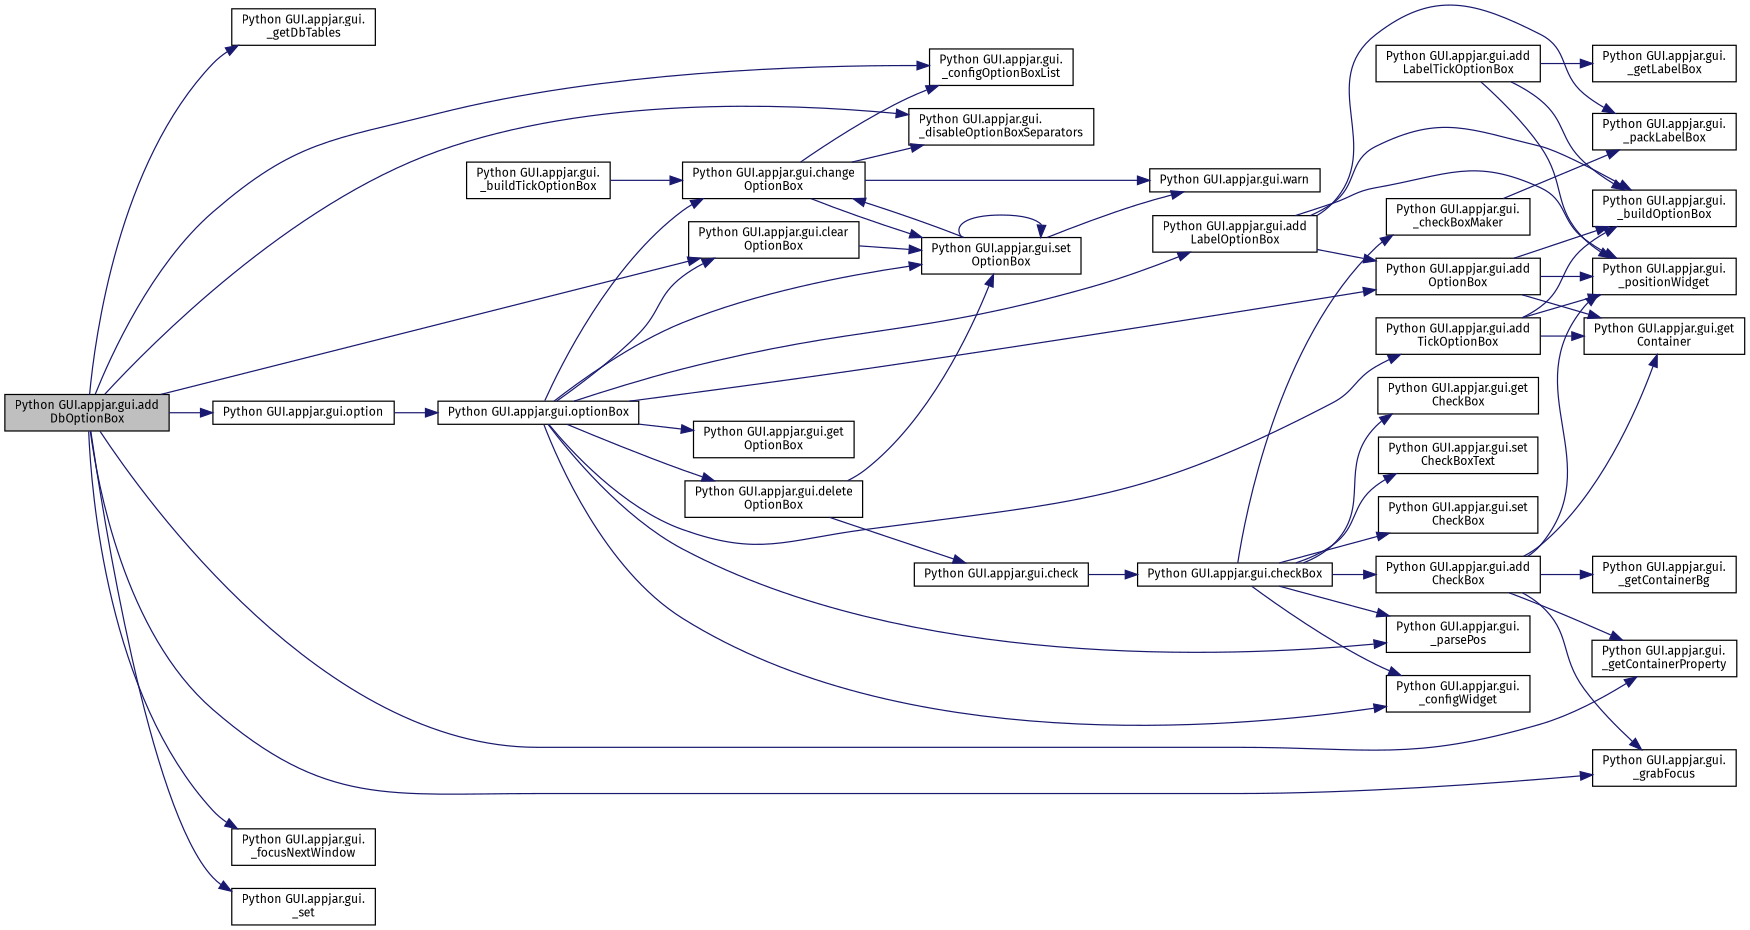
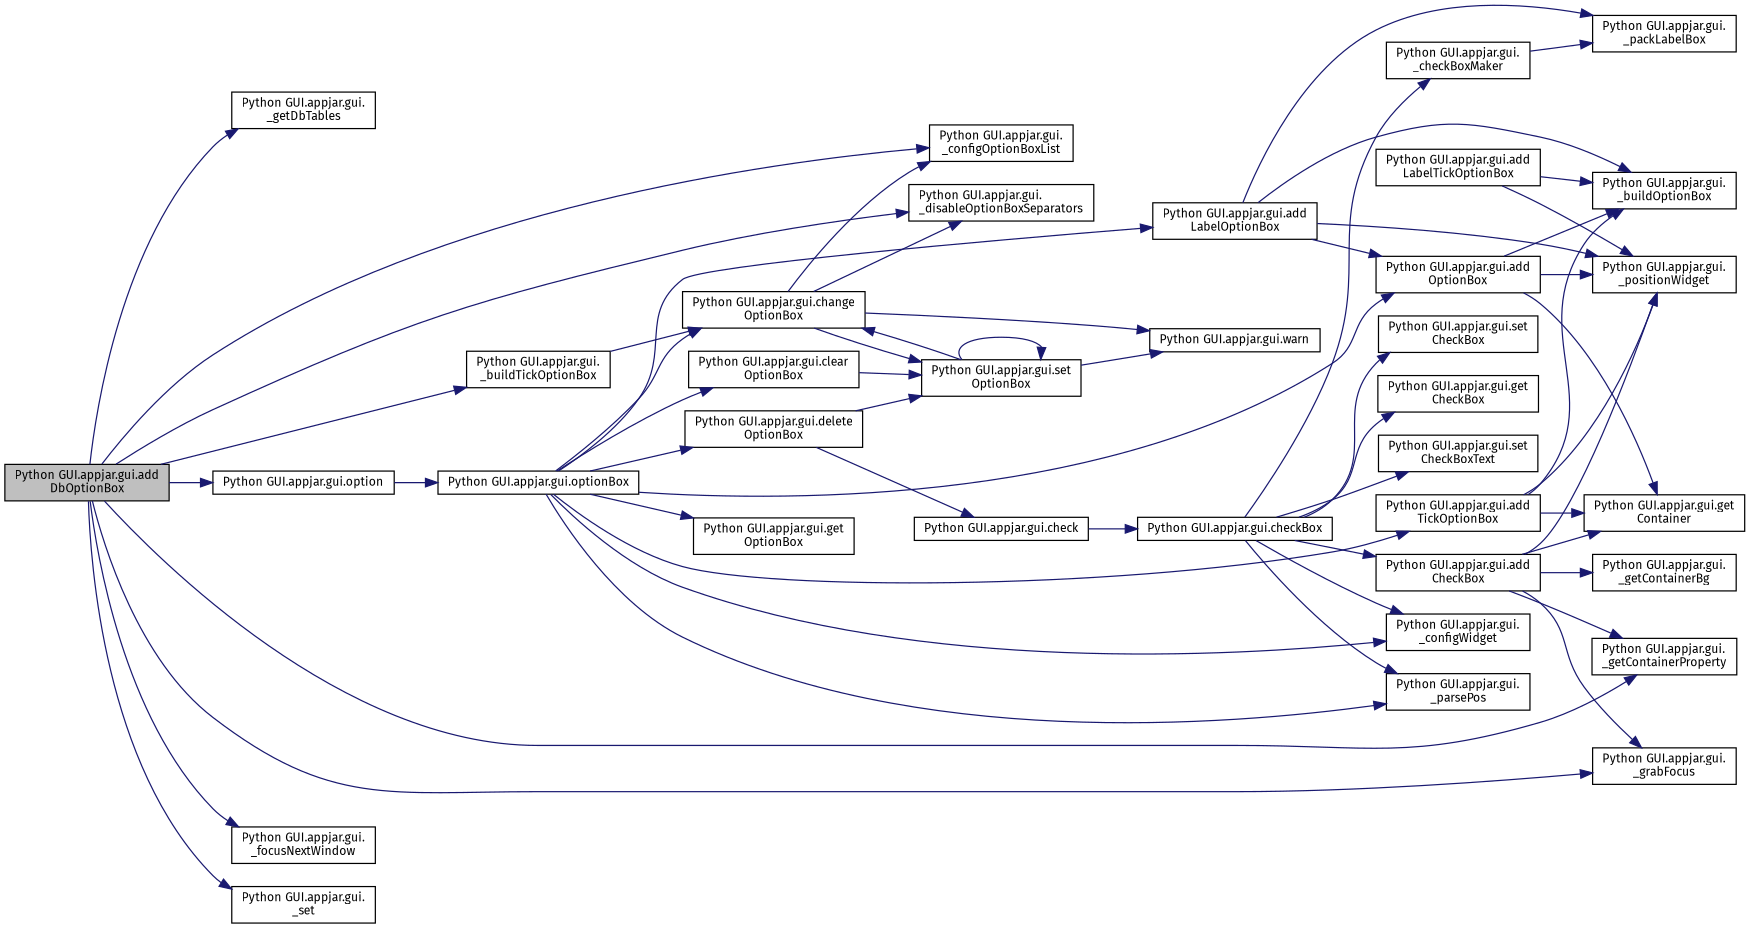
(1664, 64) -> none
(722, 309) -> none
(425, 328) -> (308, 427)
